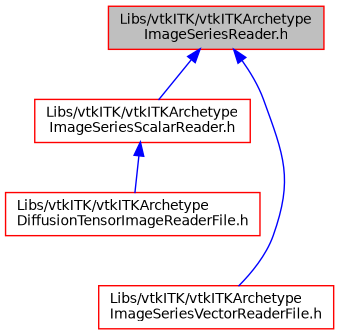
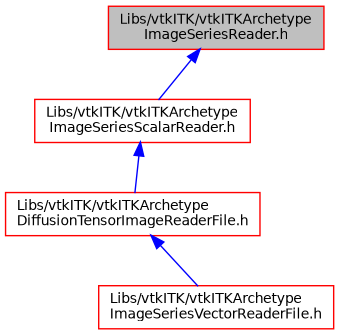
(284, 175) -> (179, 266)
